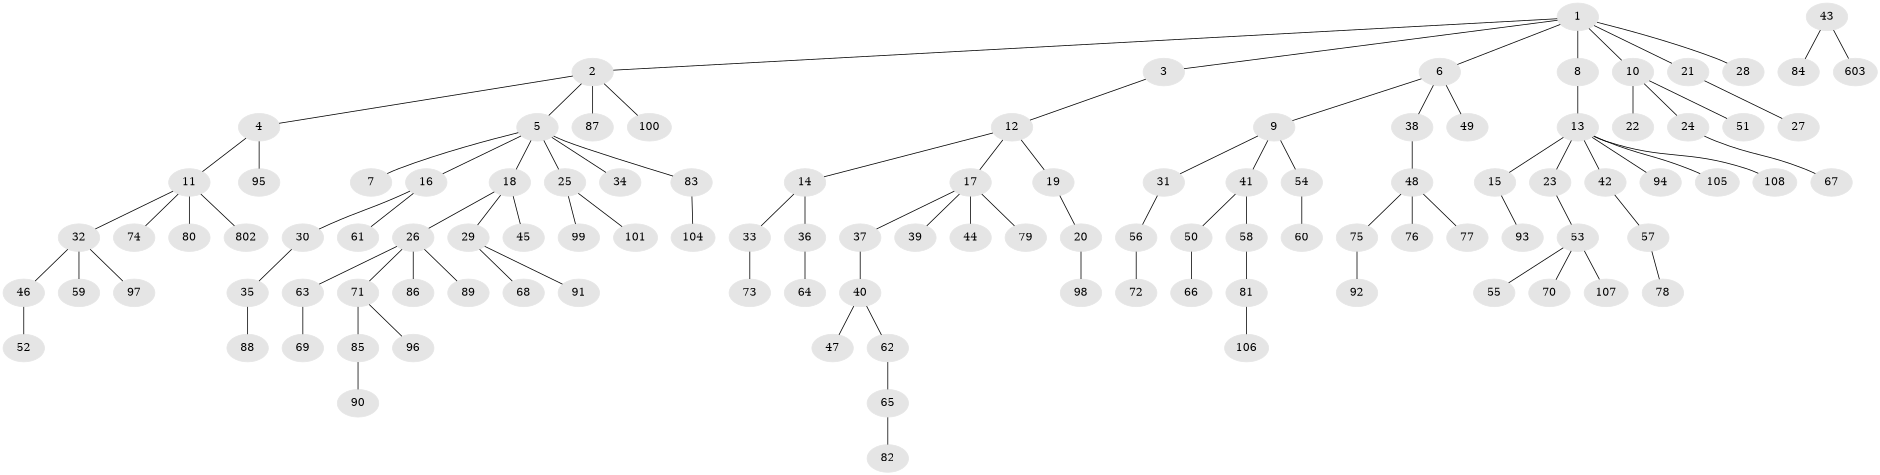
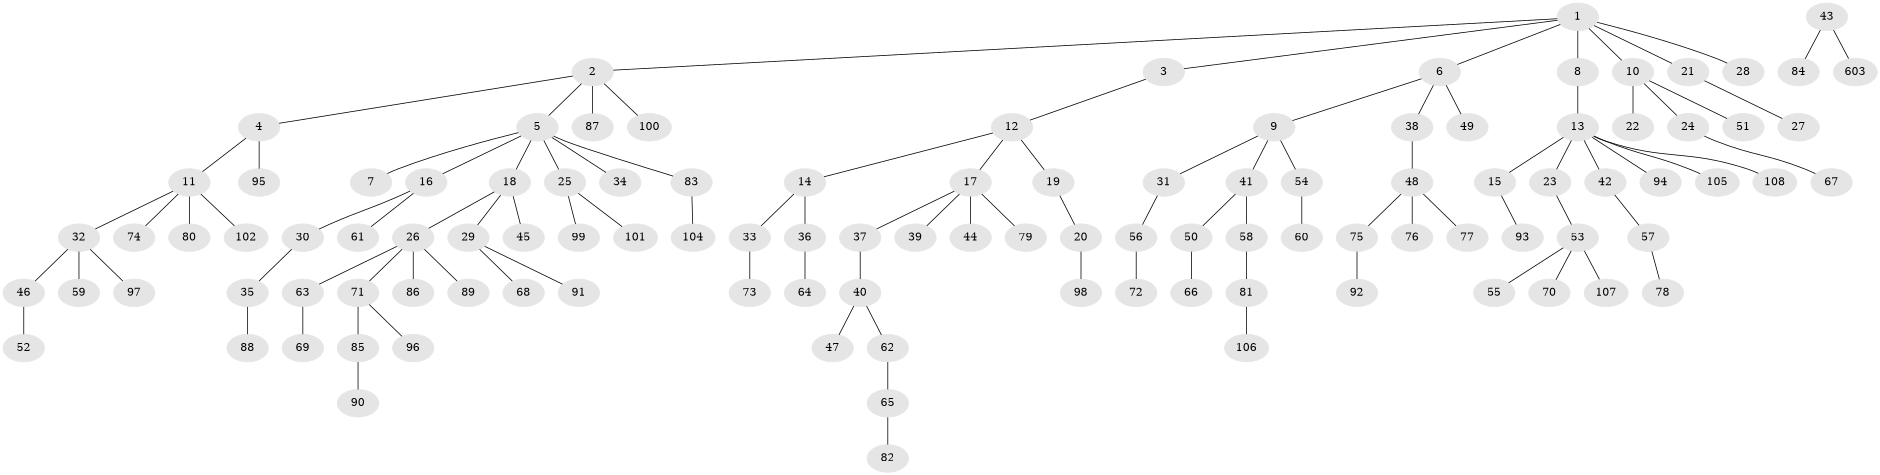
(246, 238) -> (246, 238)
